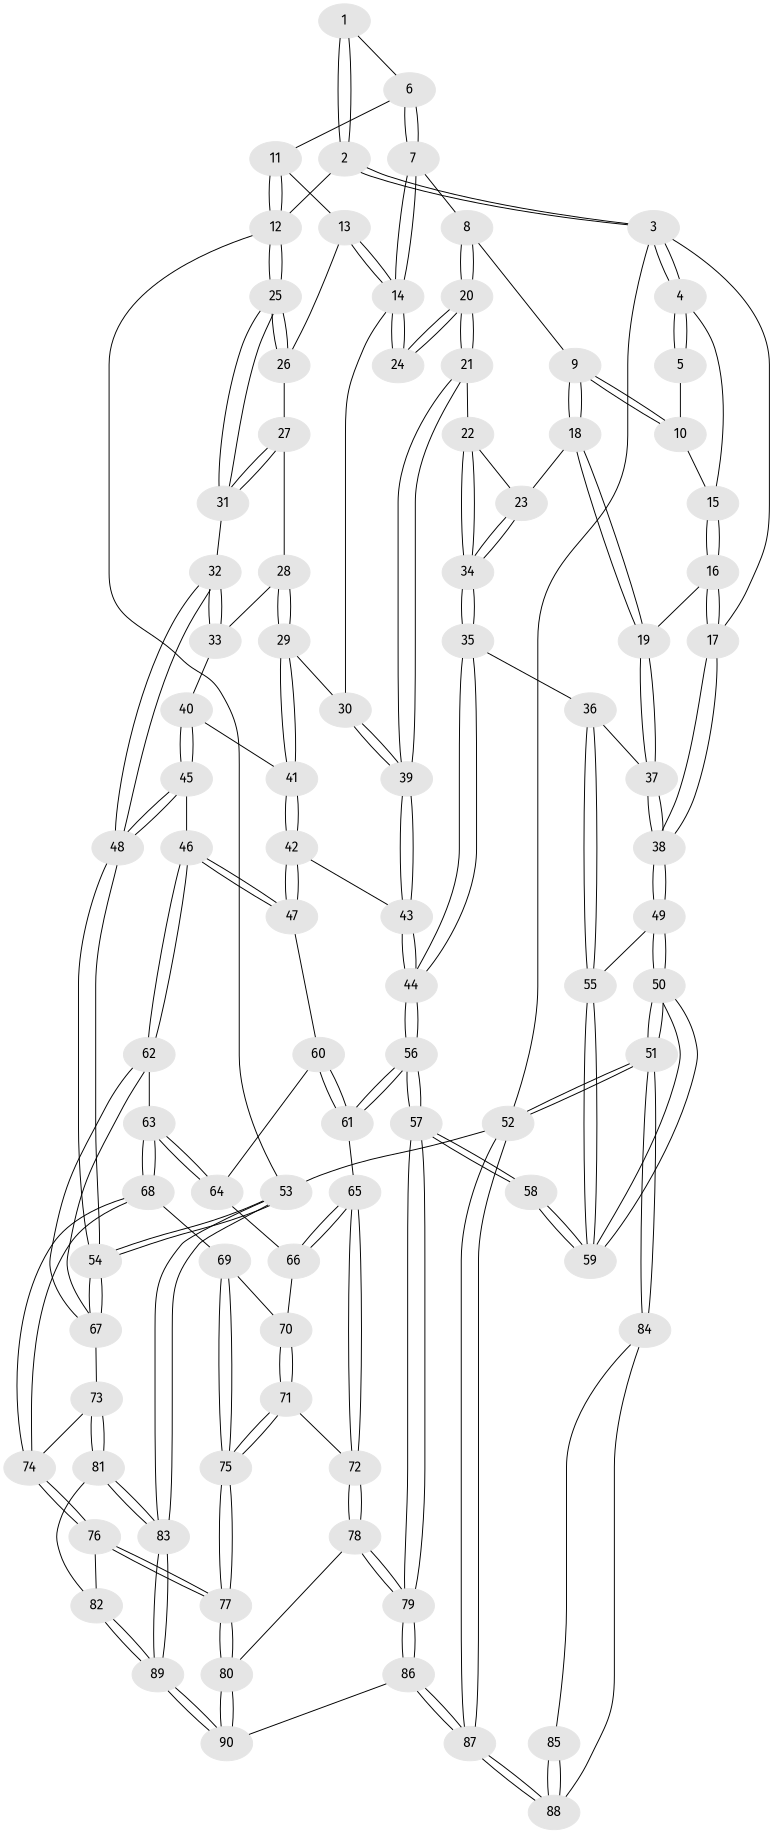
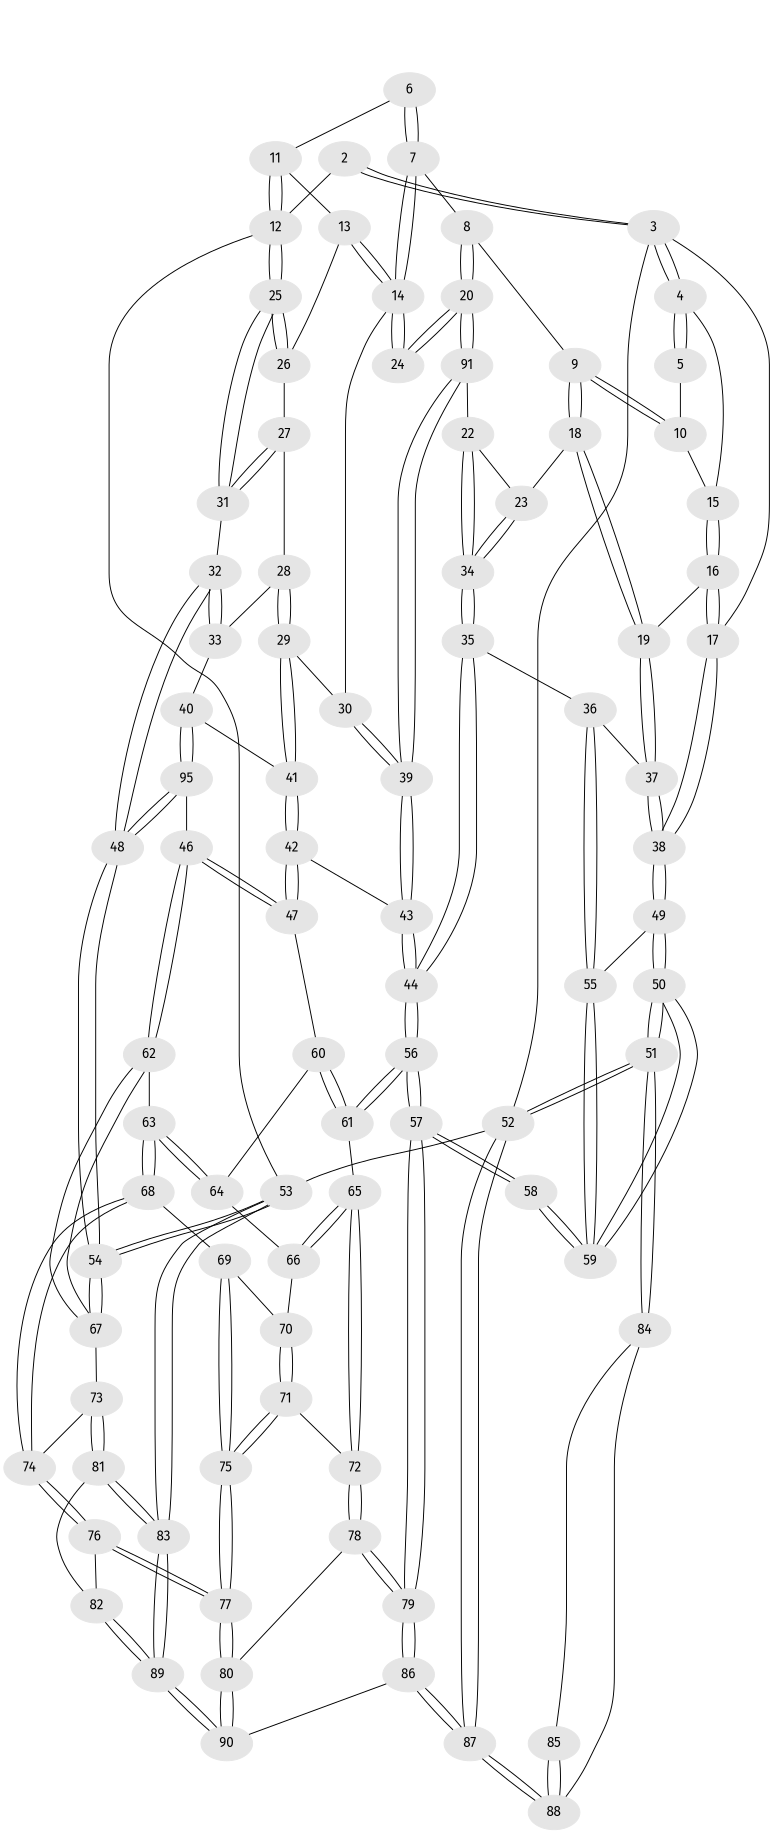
(344, 21) -> none
(467, 366) -> (467, 366)
(187, 779) -> (187, 779)
